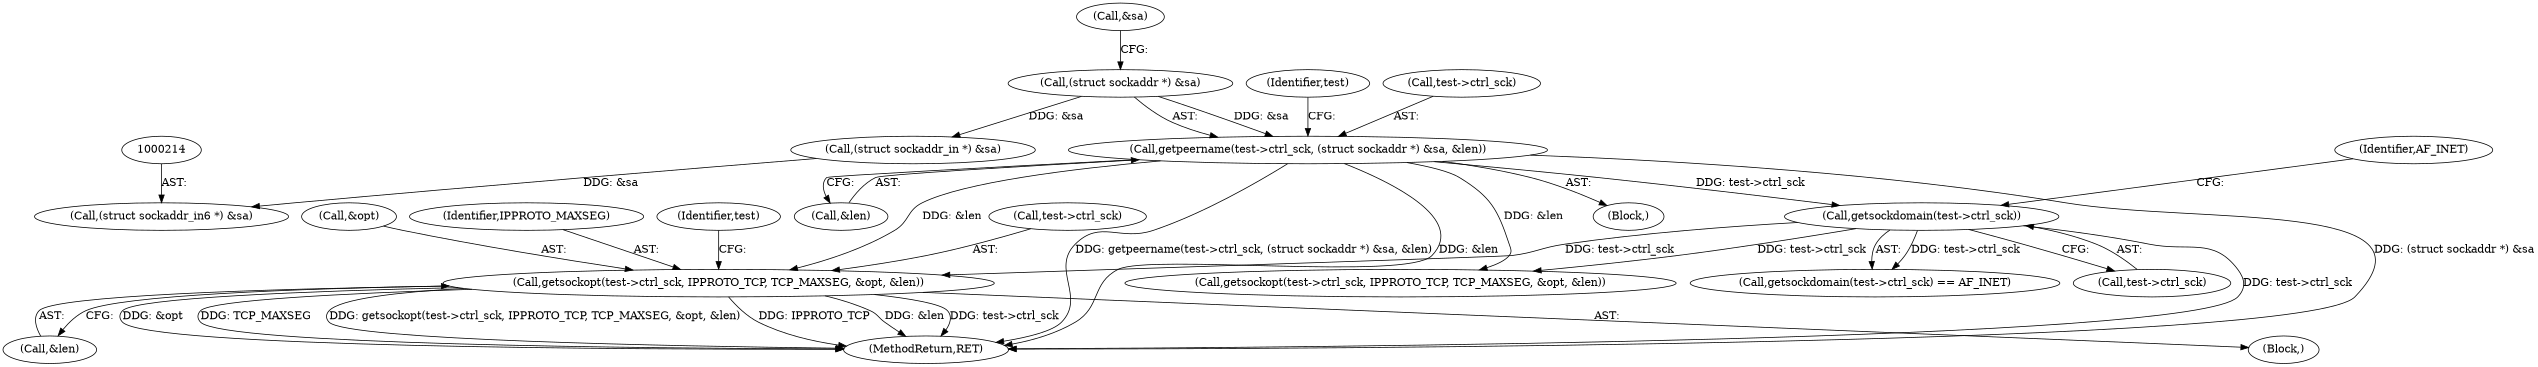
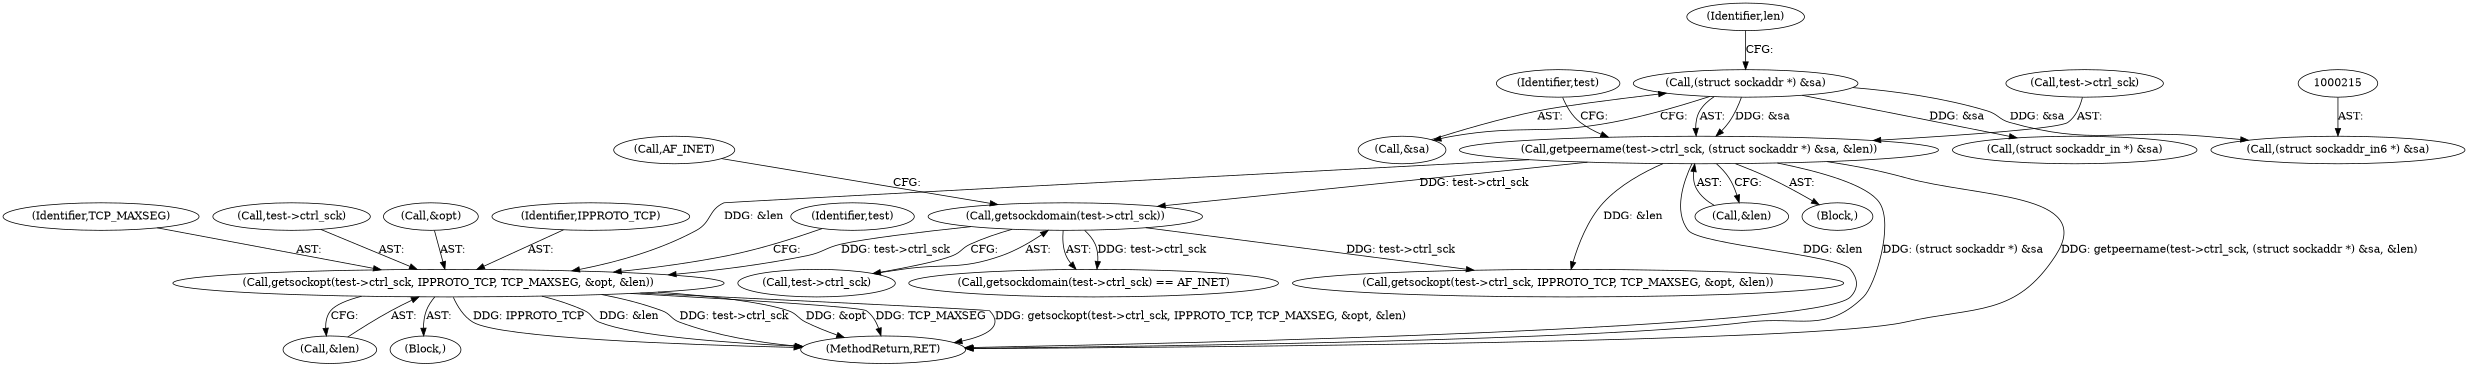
none -> (1746, 17)
(1136, 50) -> (1552, 117)
none -> (1577, 127)
(162, 150) -> (2338, 83)
(2414, 150) -> (674, 150)
(538, 182) -> (2054, 132)
none -> (101, 217)
(527, 217) -> (591, 217)
(1977, 329) -> none
